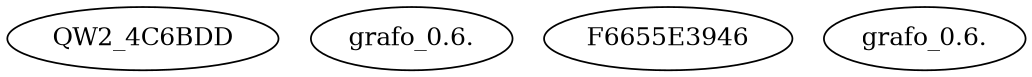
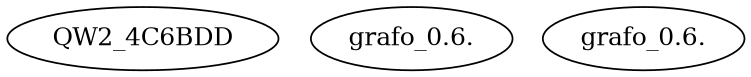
(668, 39) -> none
